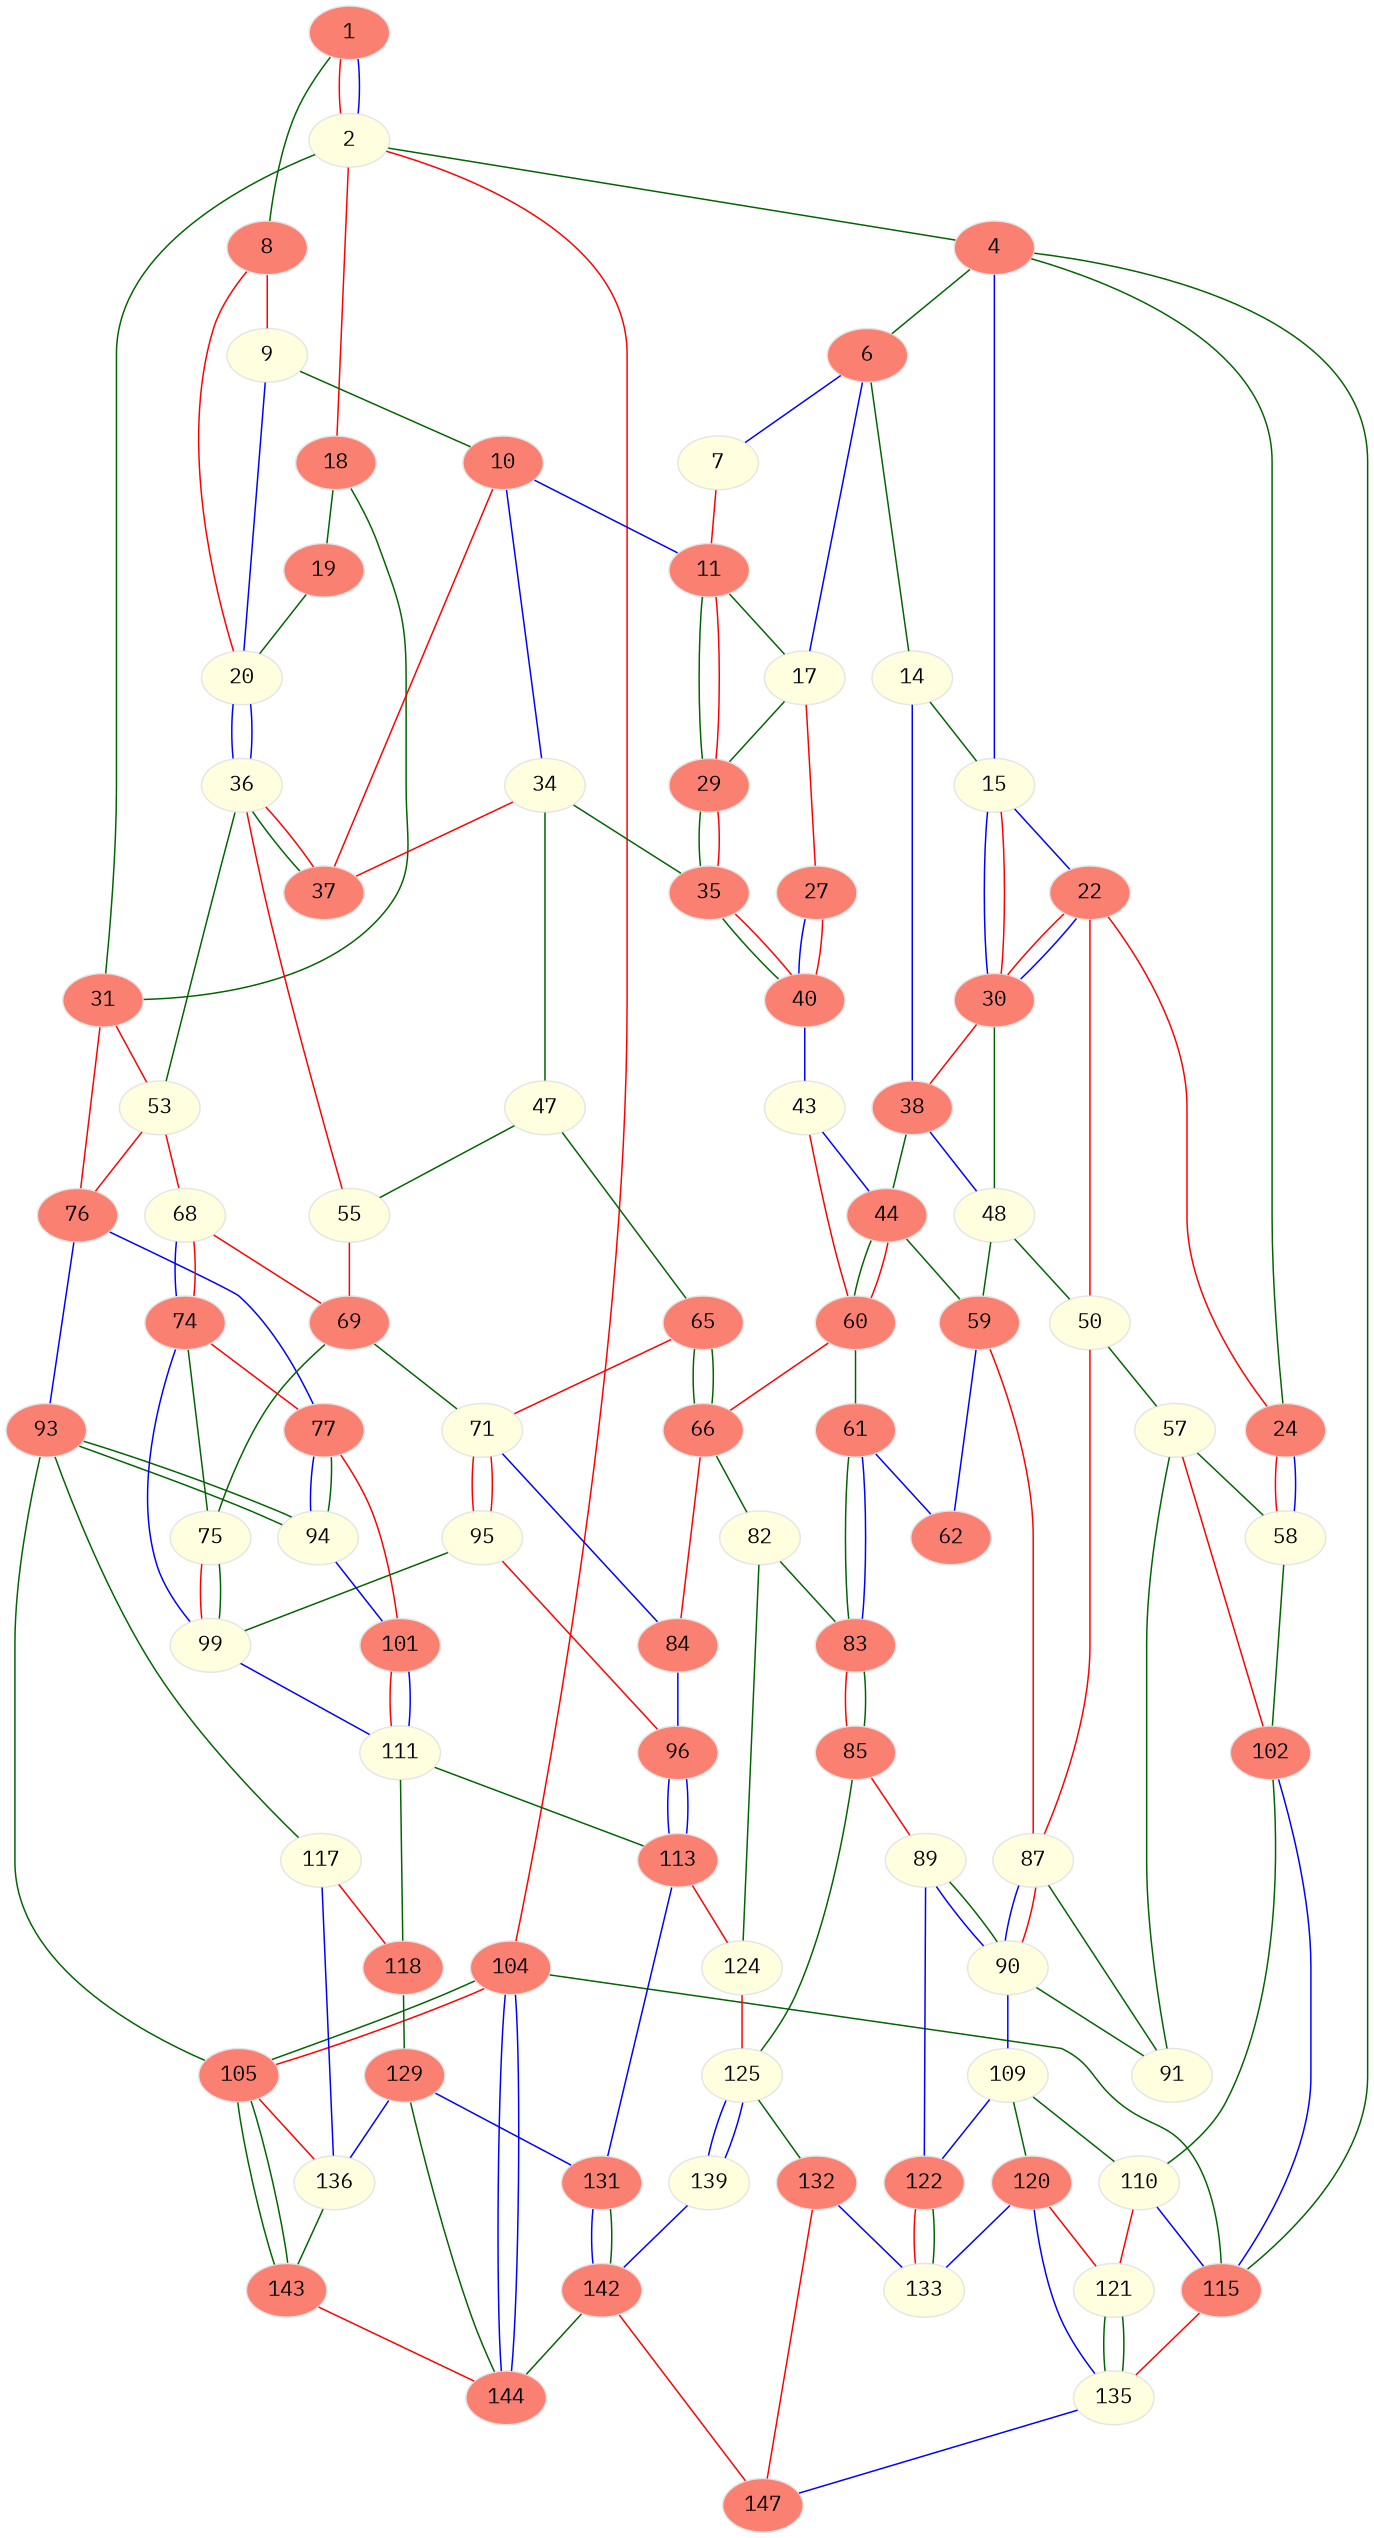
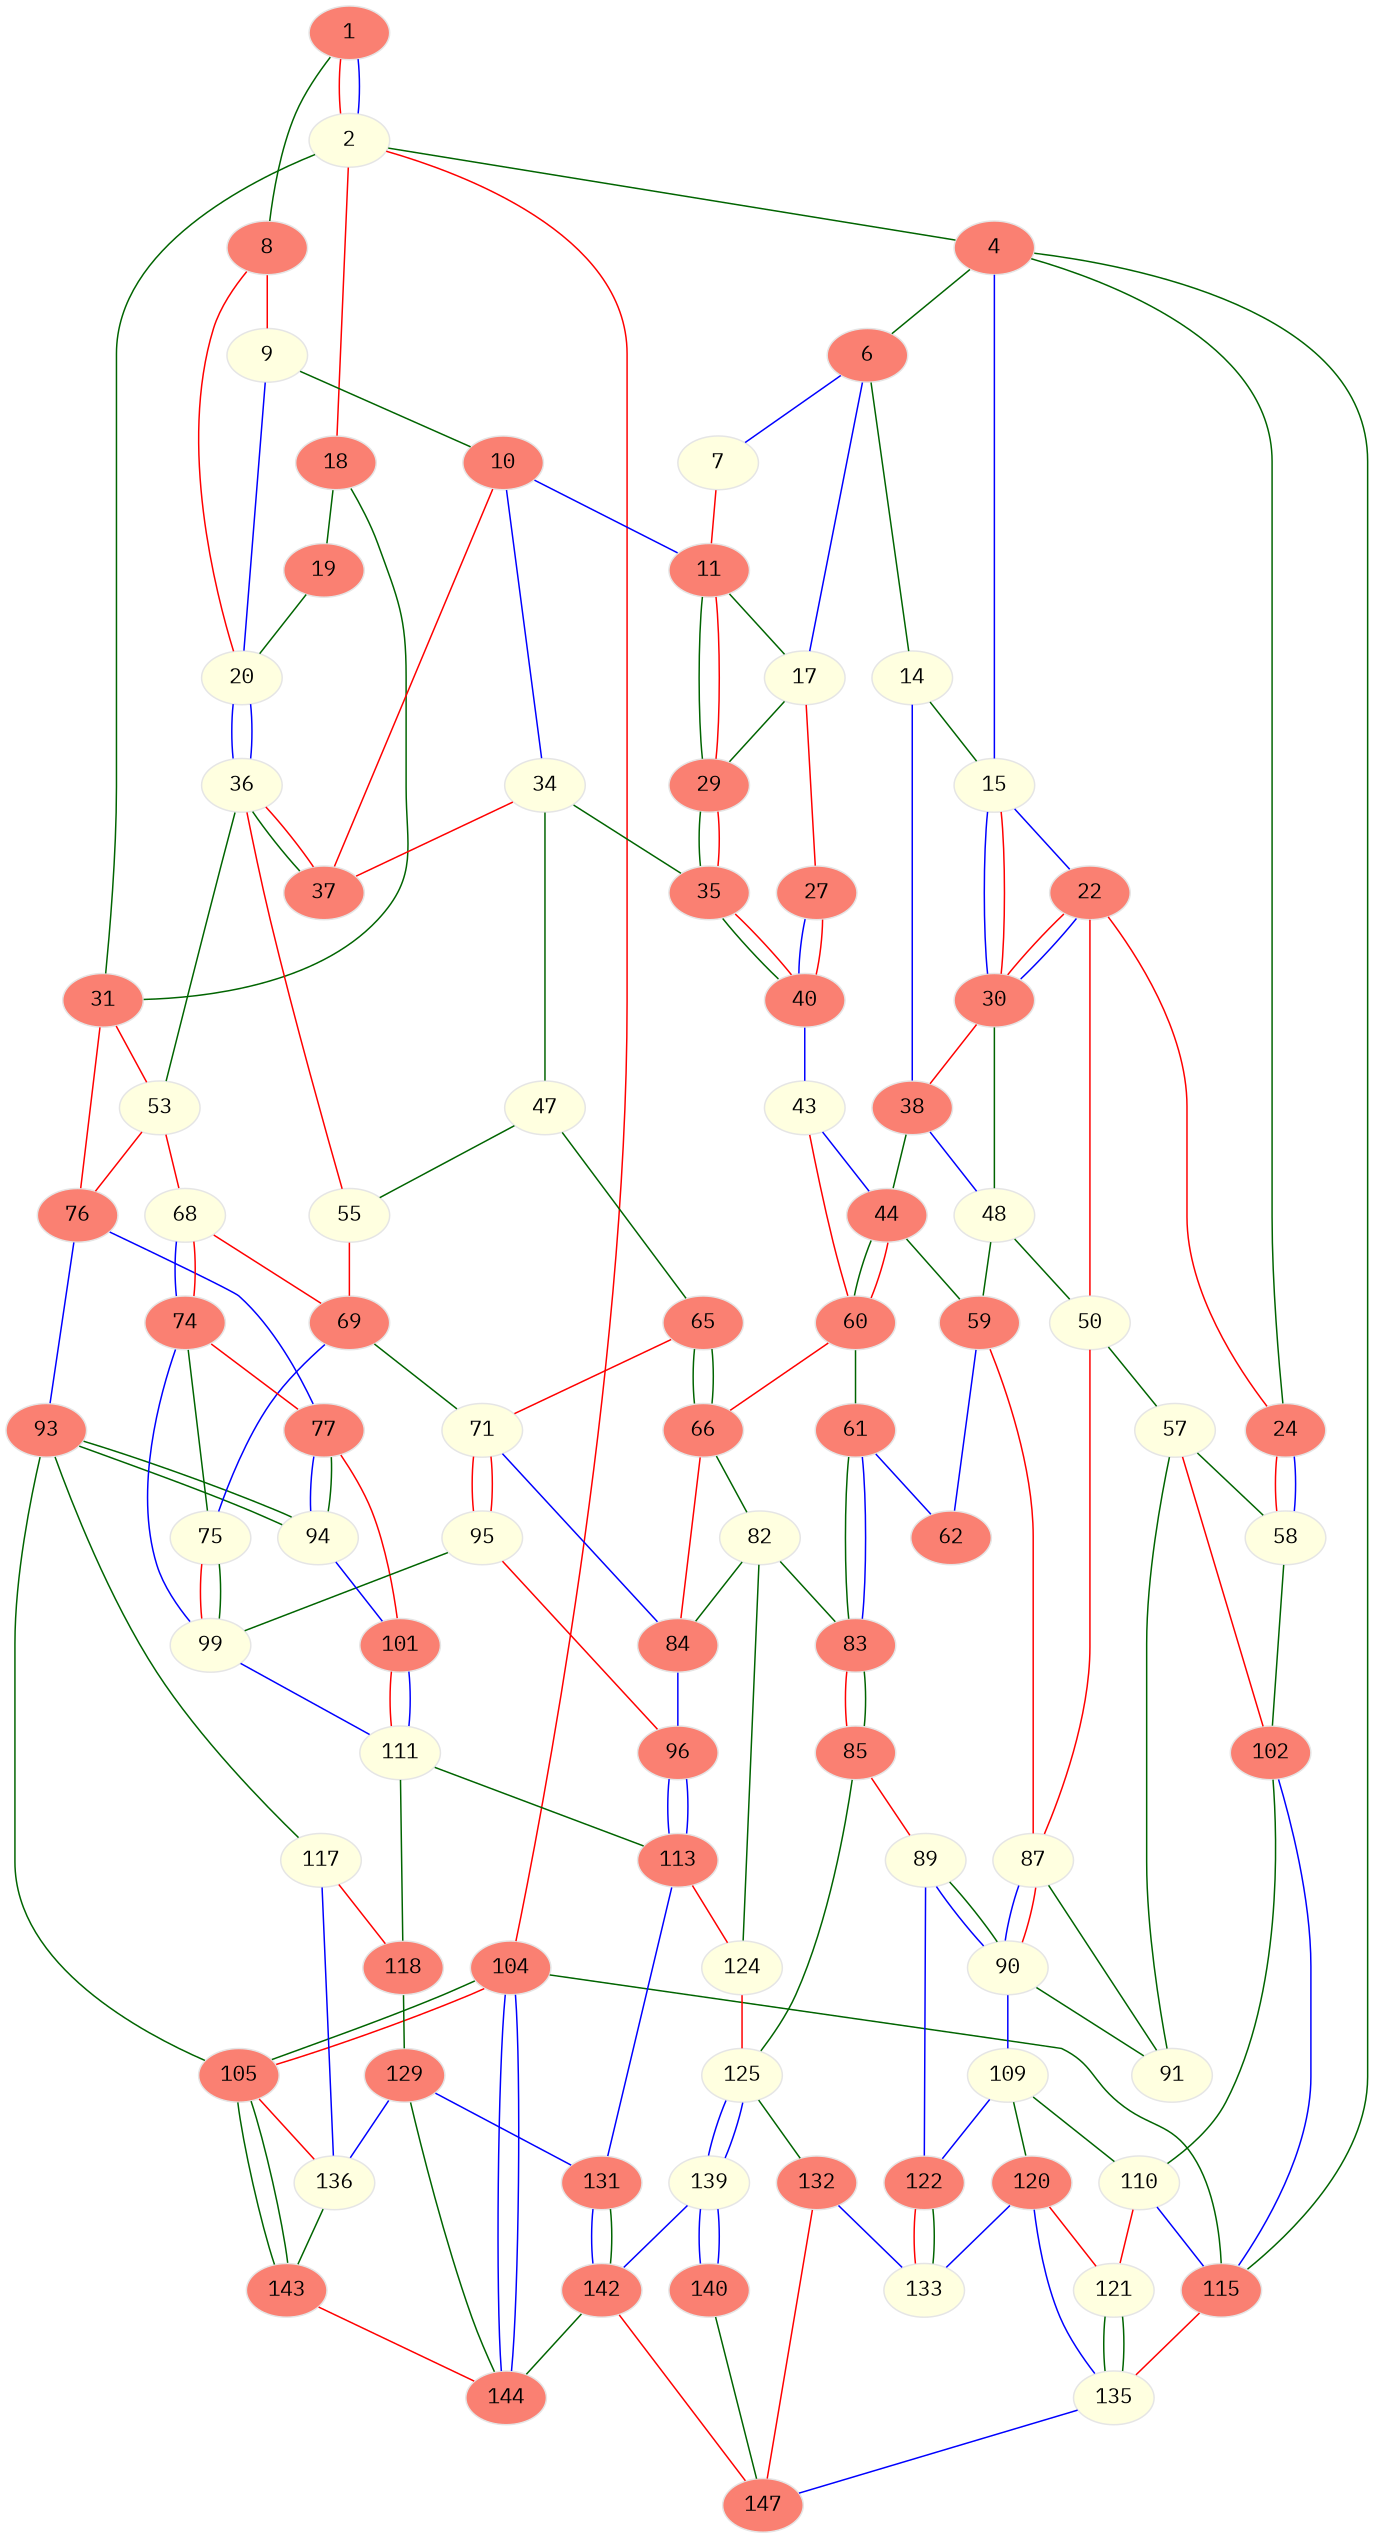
(260, 1420) -> (260, 1420)
none -> (719, 1592)
none -> (709, 2290)
